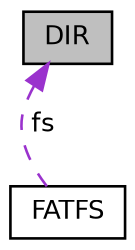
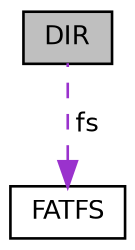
(23, 138) -> (68, 112)
